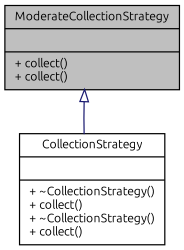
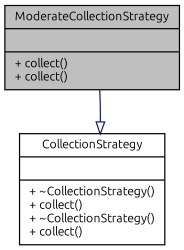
(84, 118) -> (100, 106)
